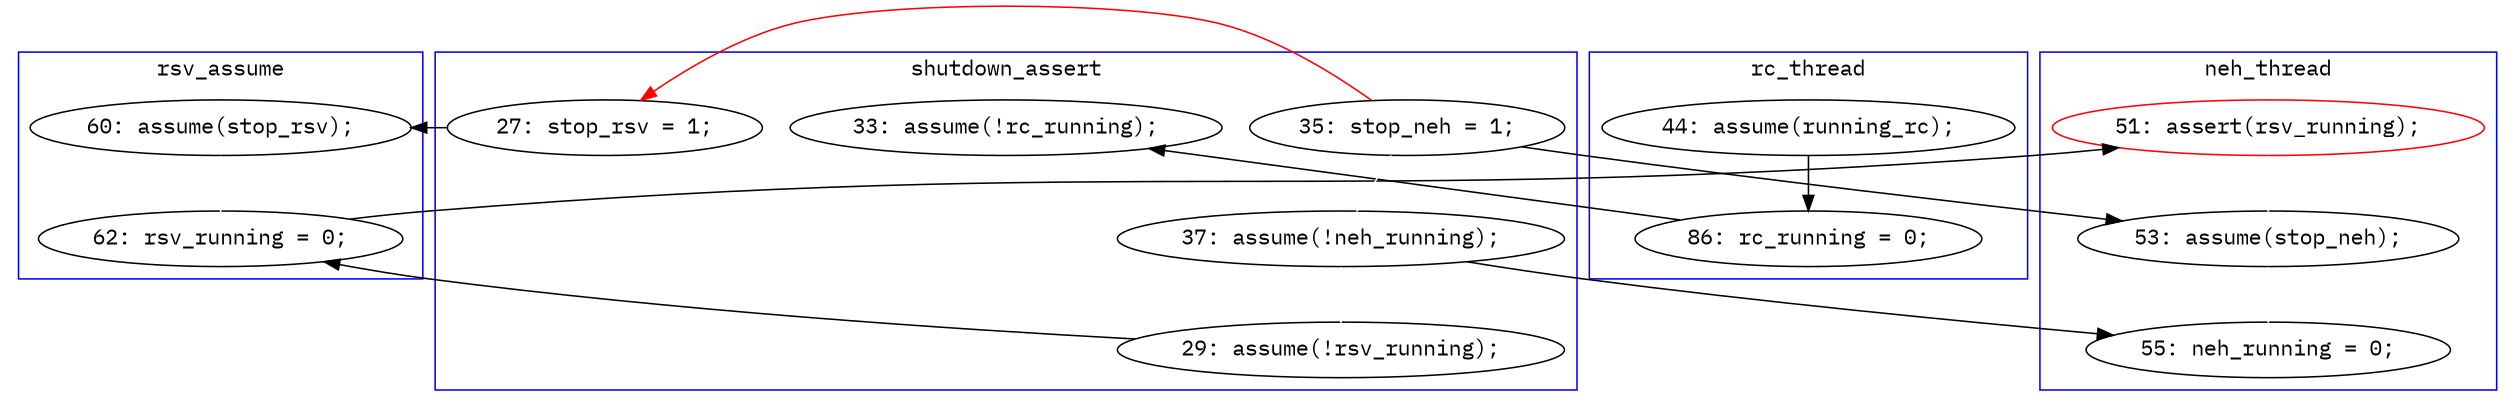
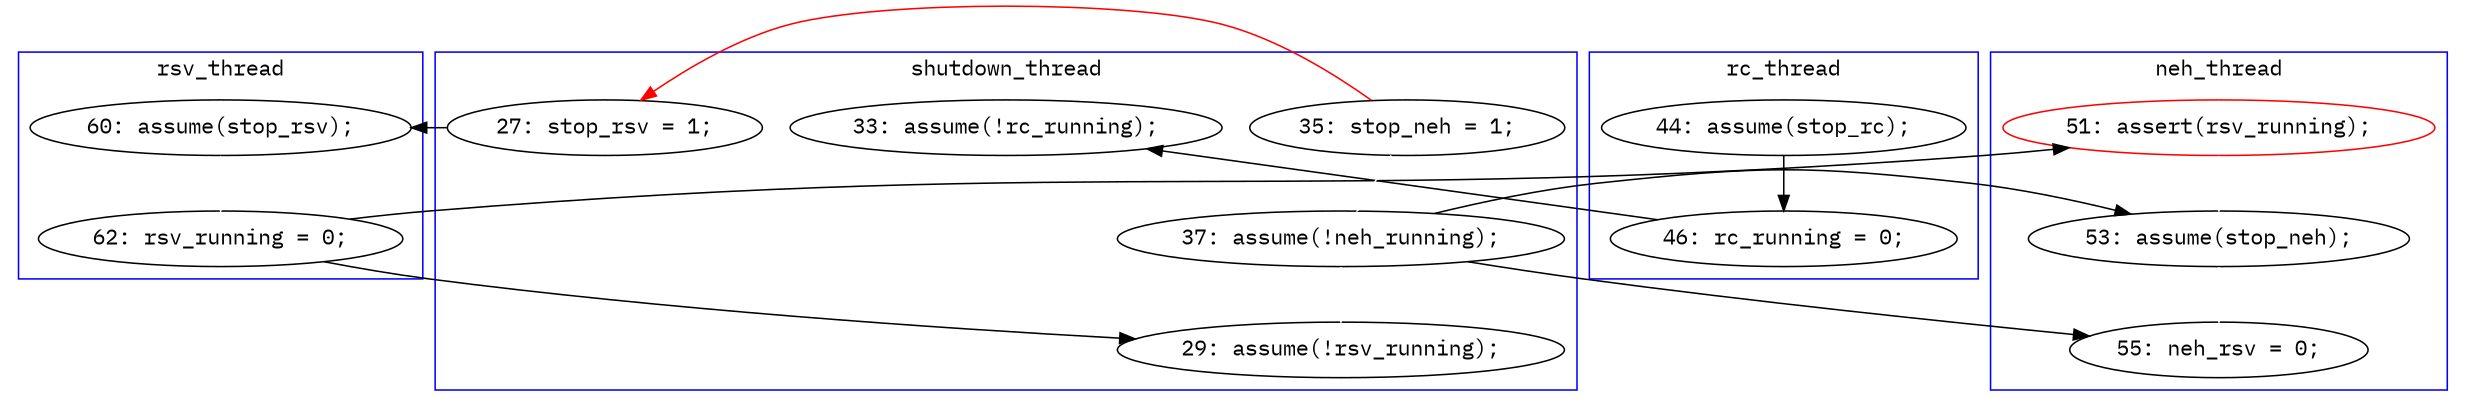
(221, 70) -> (221, 70)
(1006, 70) -> (1006, 70)
(1808, 128) -> (1784, 128)
(1828, 187) -> (1861, 173)
(1808, 239) -> (1784, 239)
(736, 311) -> (721, 310)
(2268, 350) -> (2219, 350)
